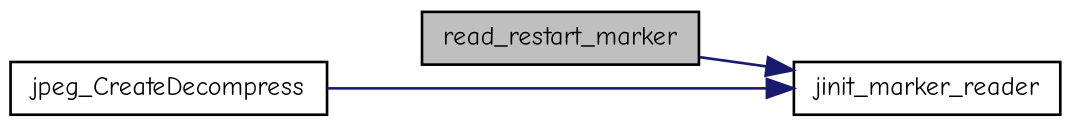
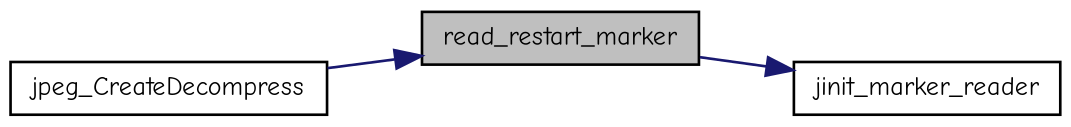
(547, 88) -> (361, 64)
